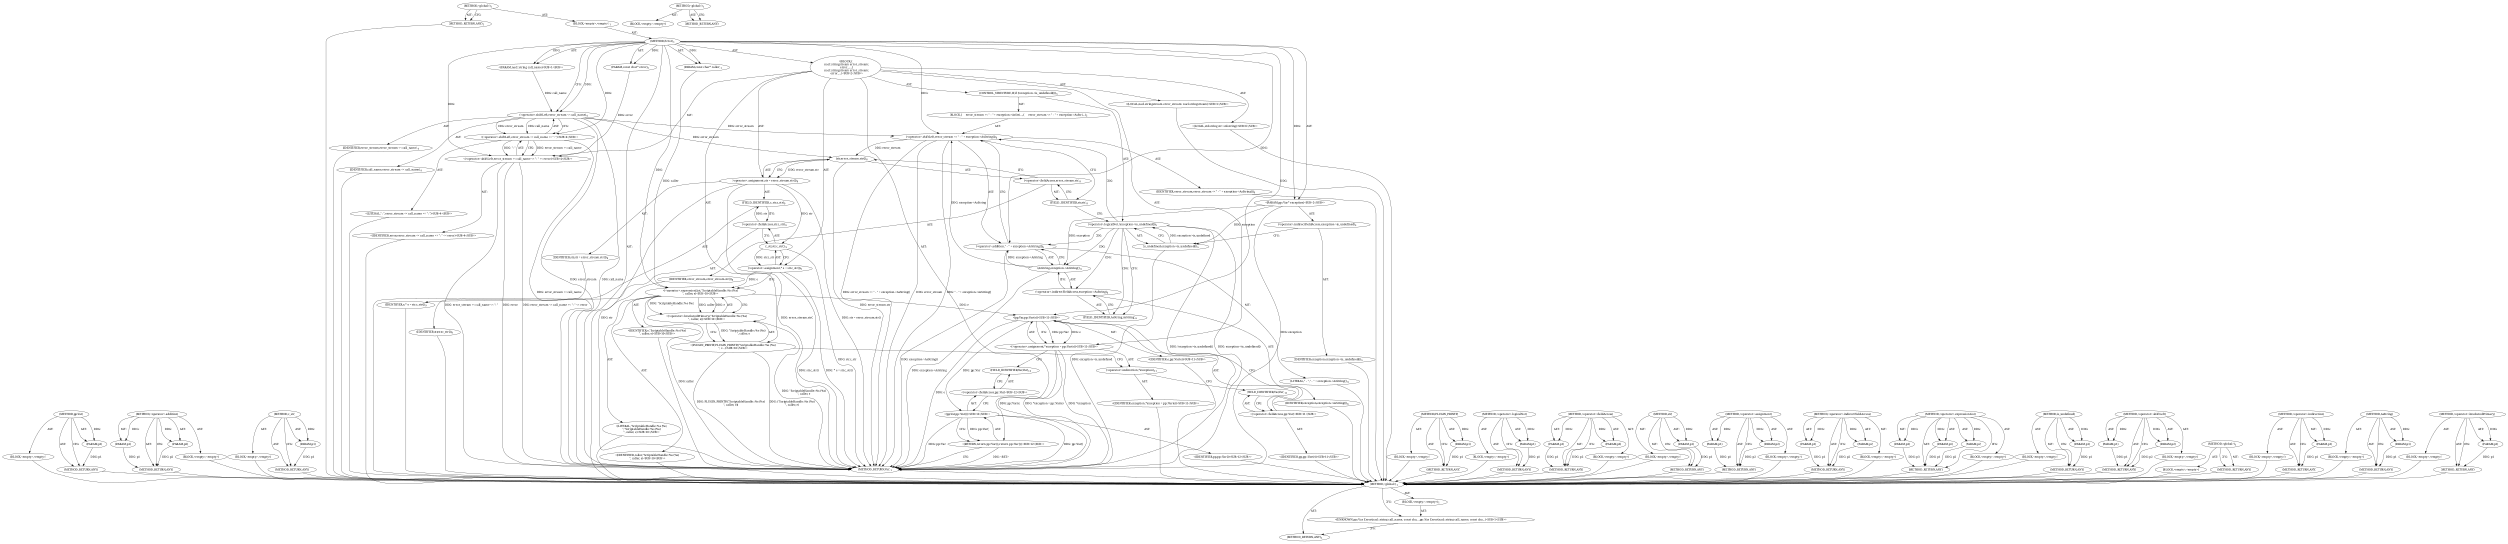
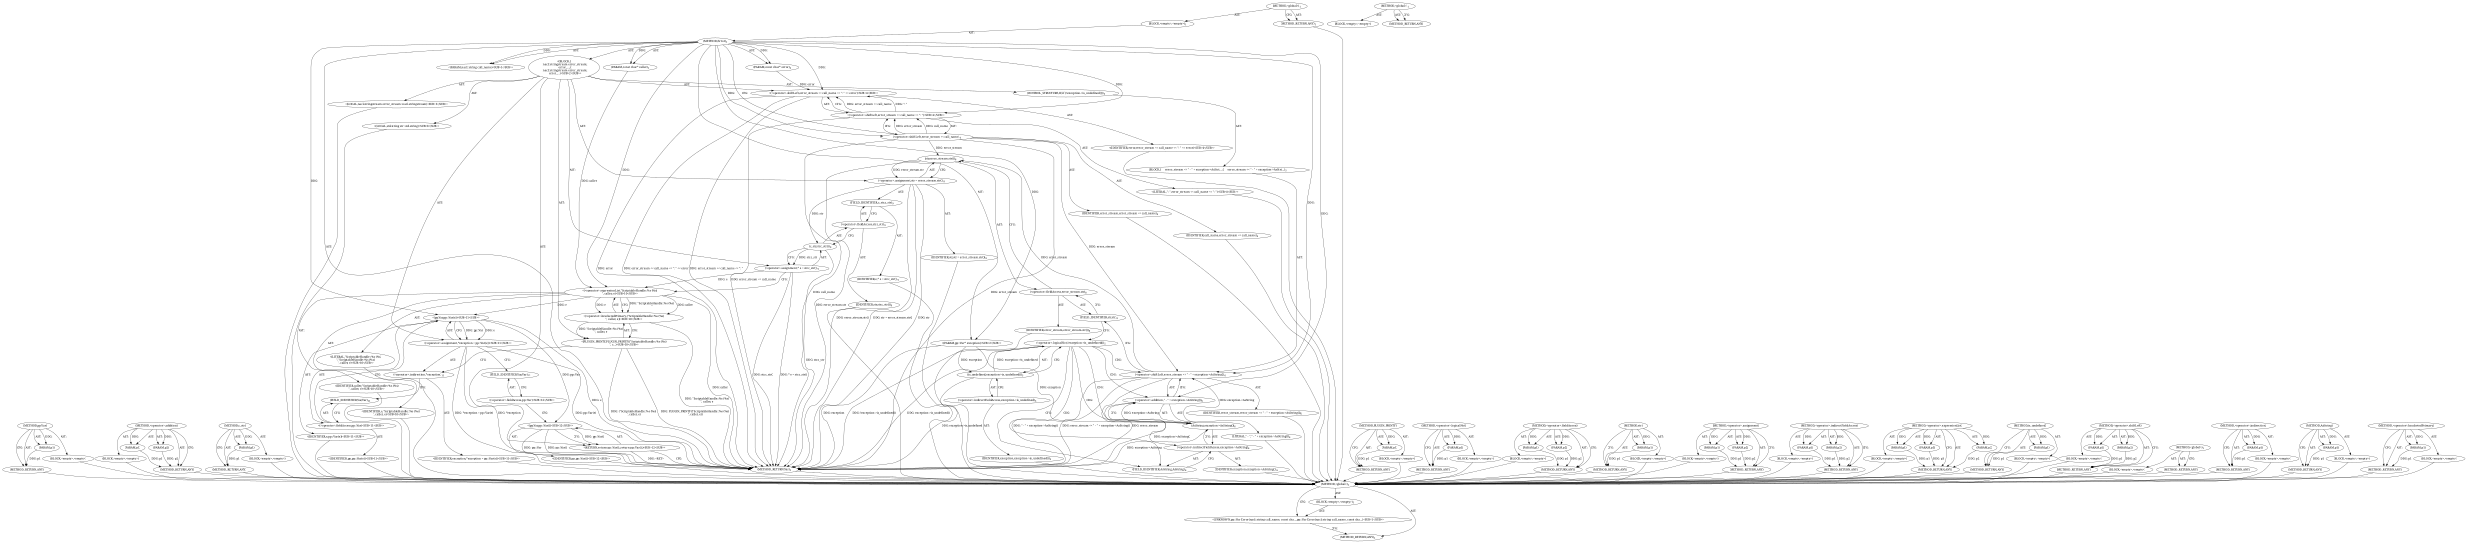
(542, 90) -> none
(1119, 127) -> none
(1305, 213) -> (989, 387)
(761, 214) -> (865, 214)
(969, 403) -> none
